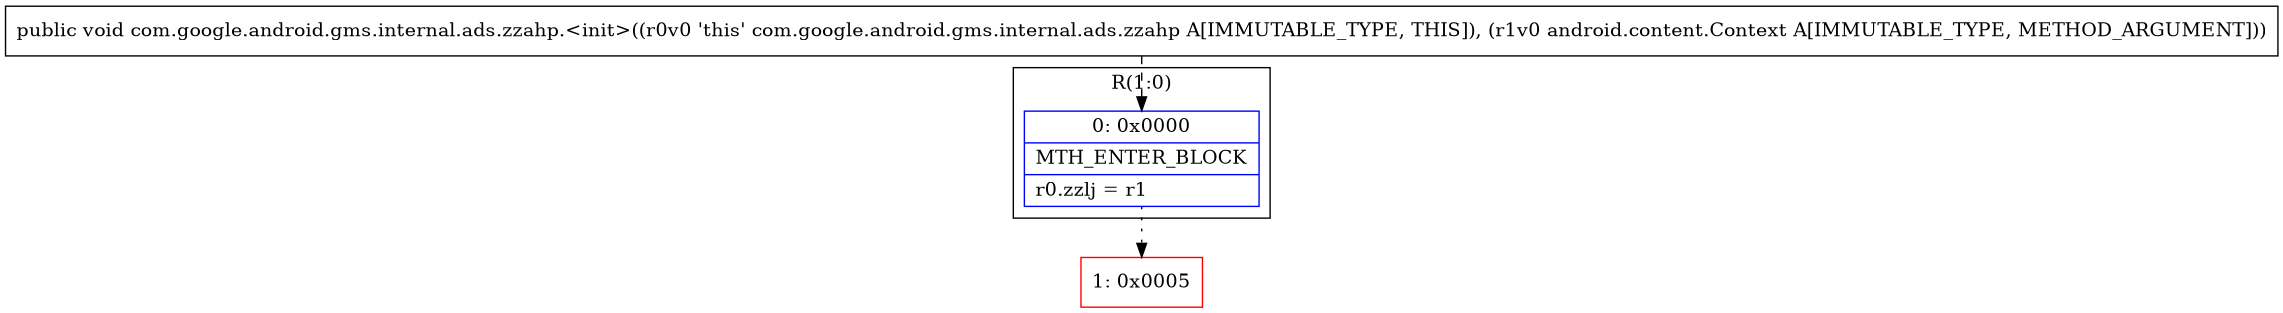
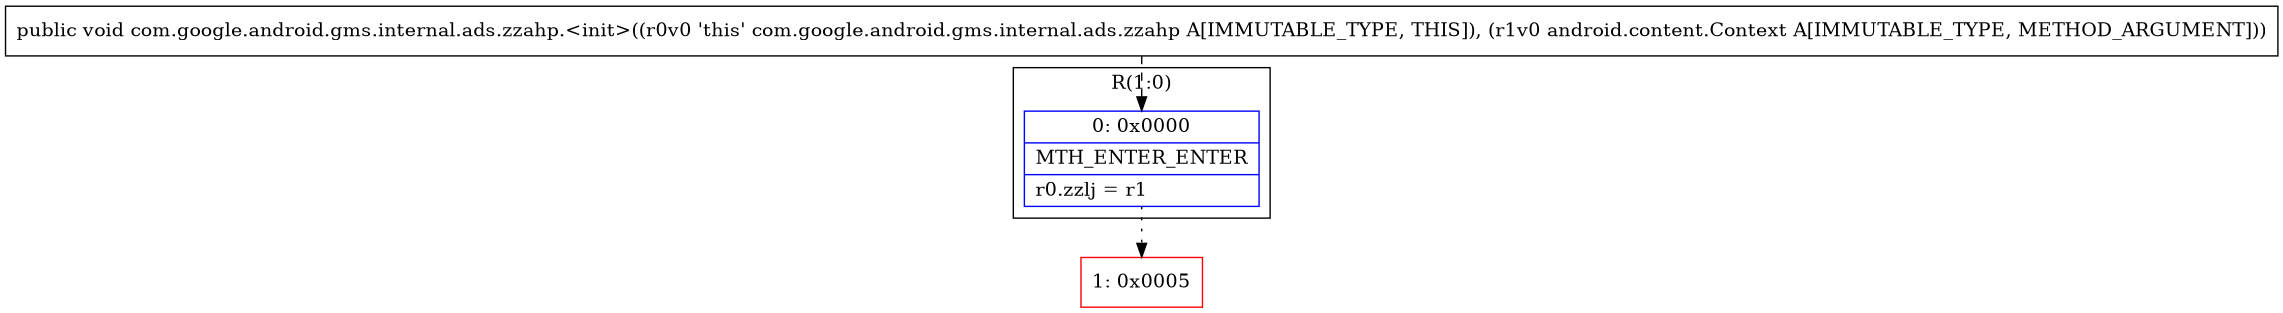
(1142, 158) -> (1142, 158)
